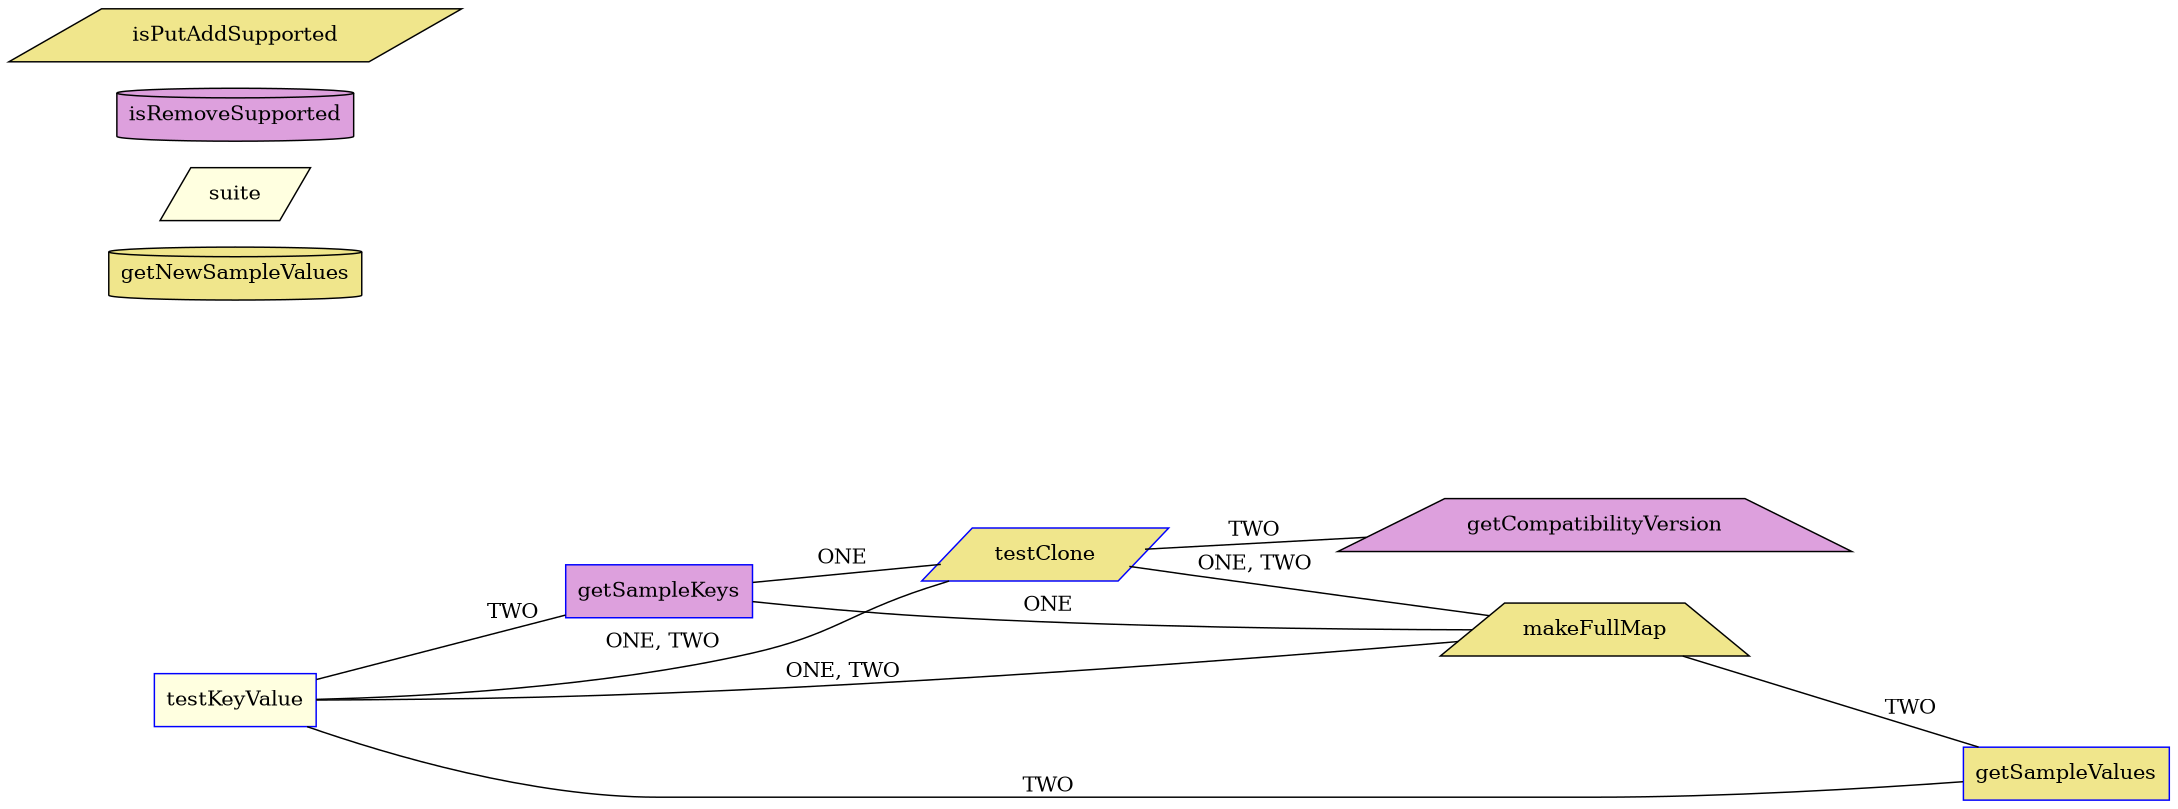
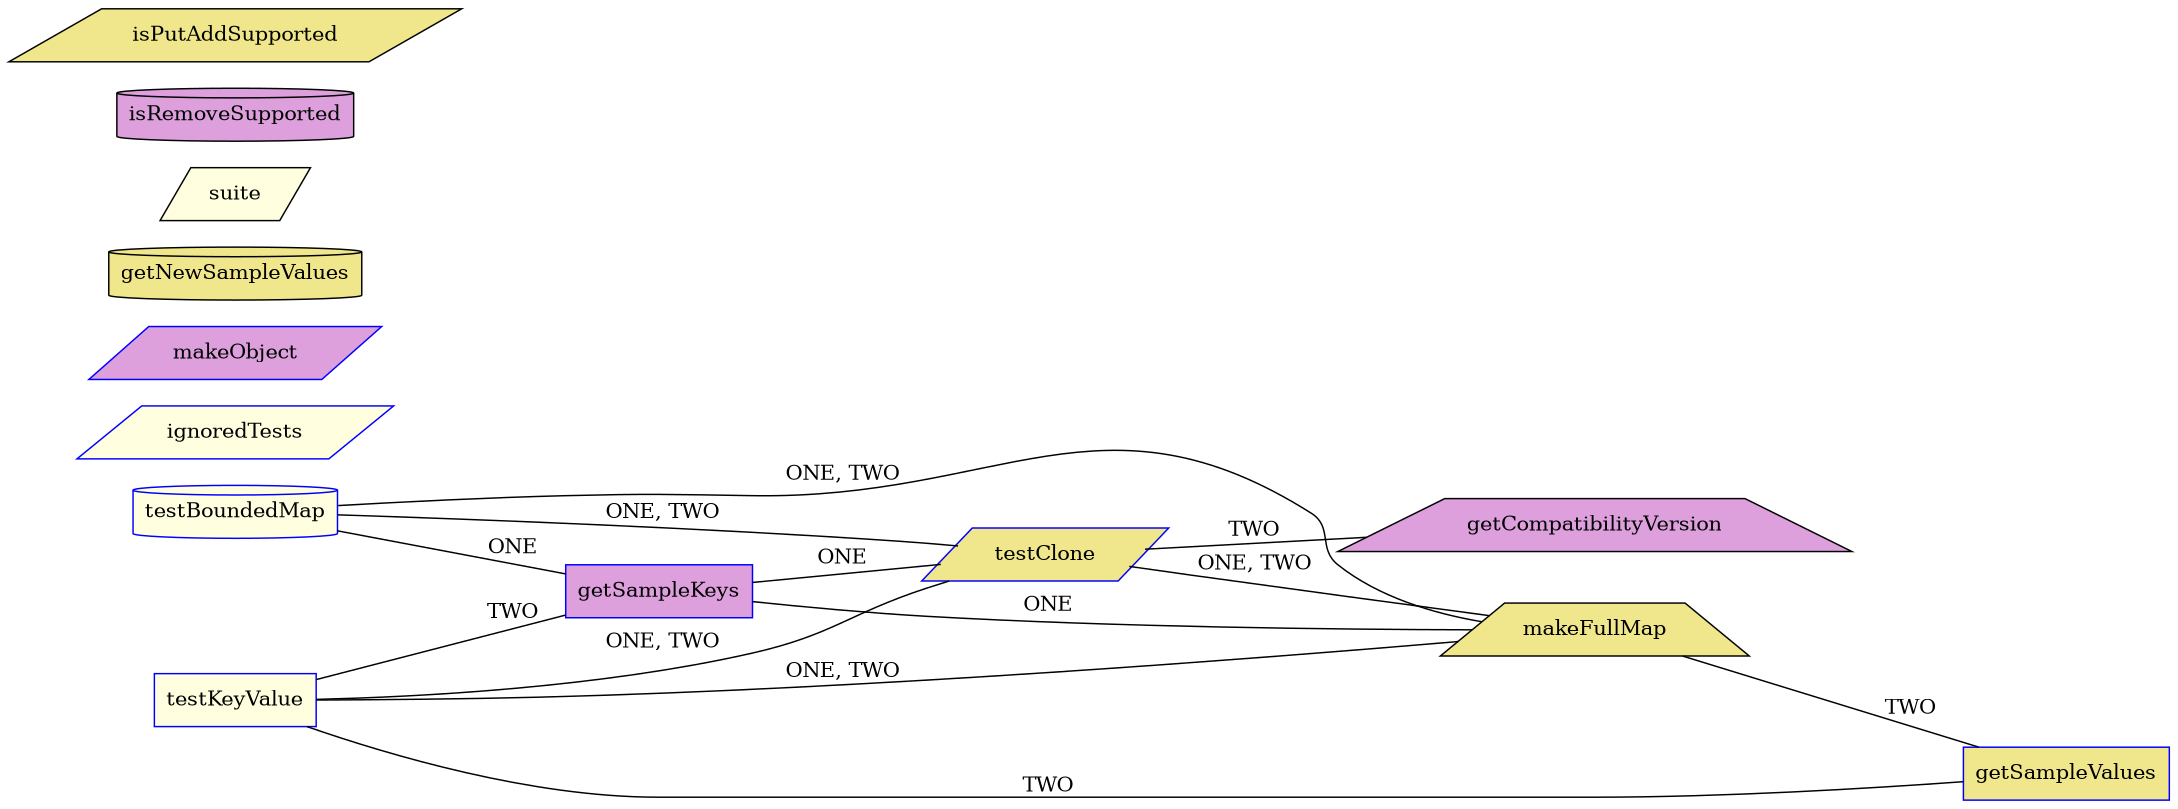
none -> (235, 353)
none -> (235, 432)
none -> (235, 512)
